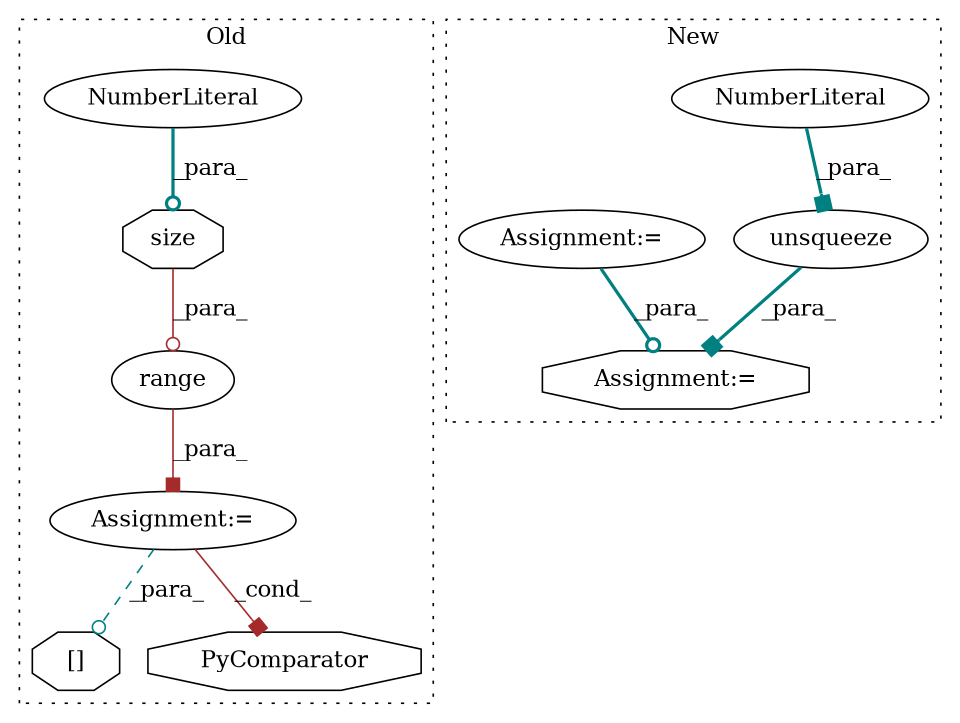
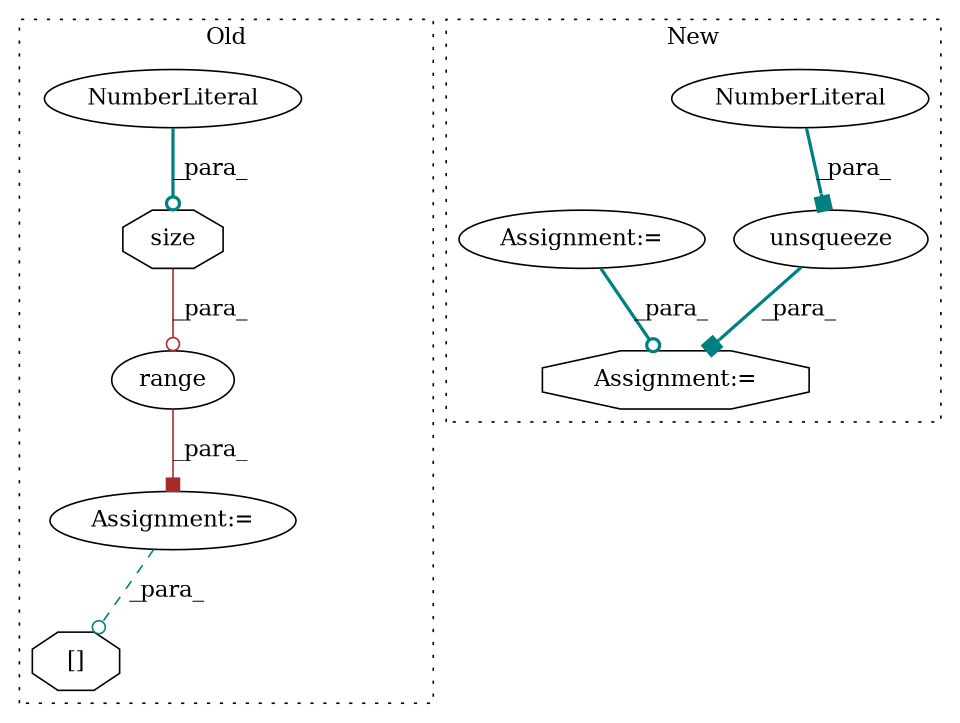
(285, 661) -> none
